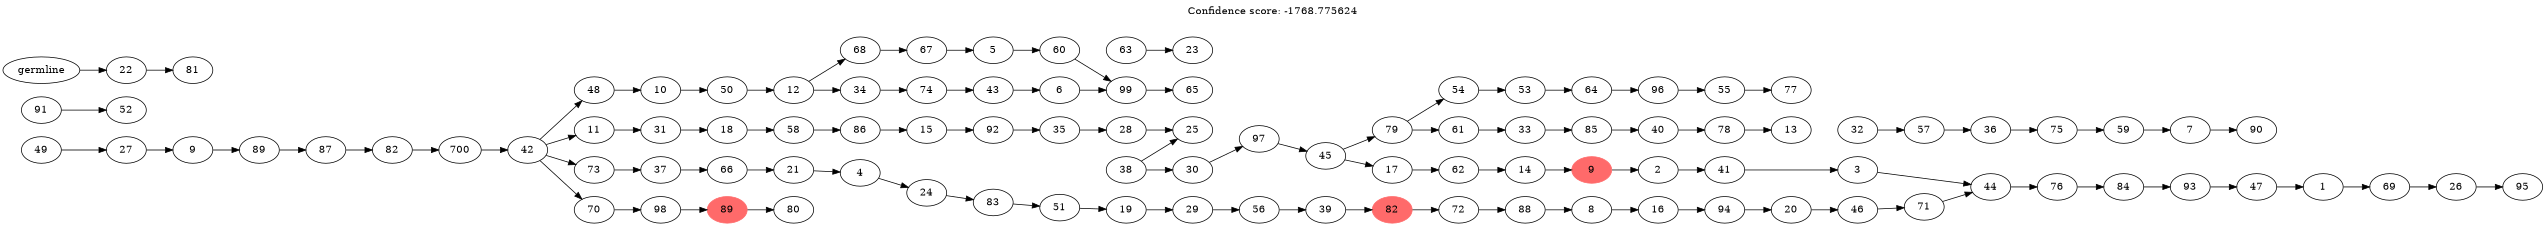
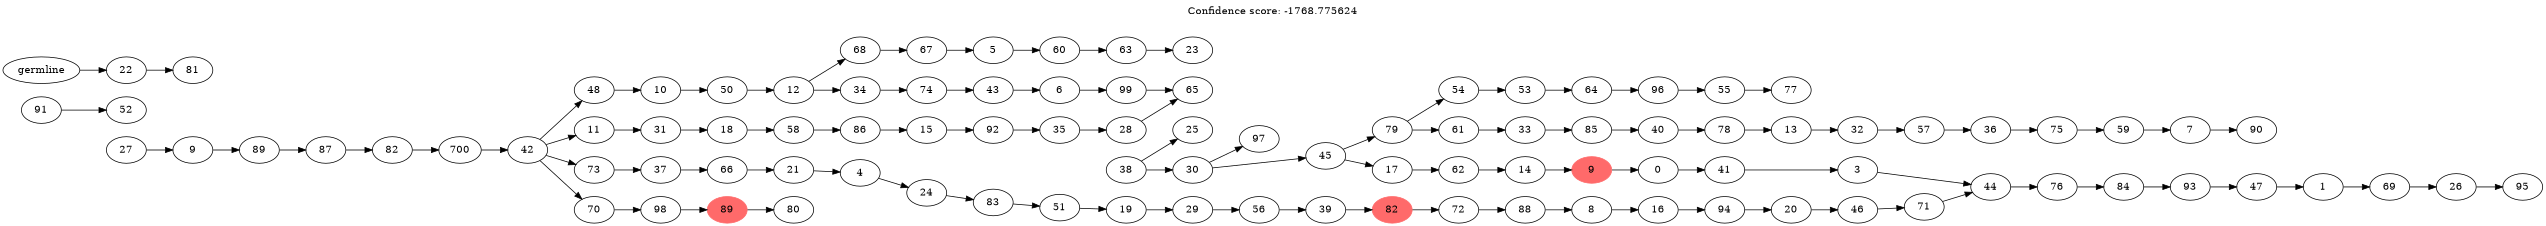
(1090, 68) -> (1089, 50)
(1156, 130) -> (1156, 112)
none -> (1821, 130)
(1289, 146) -> (1255, 163)
(41, 150) -> none
(1658, 170) -> (1658, 170)
